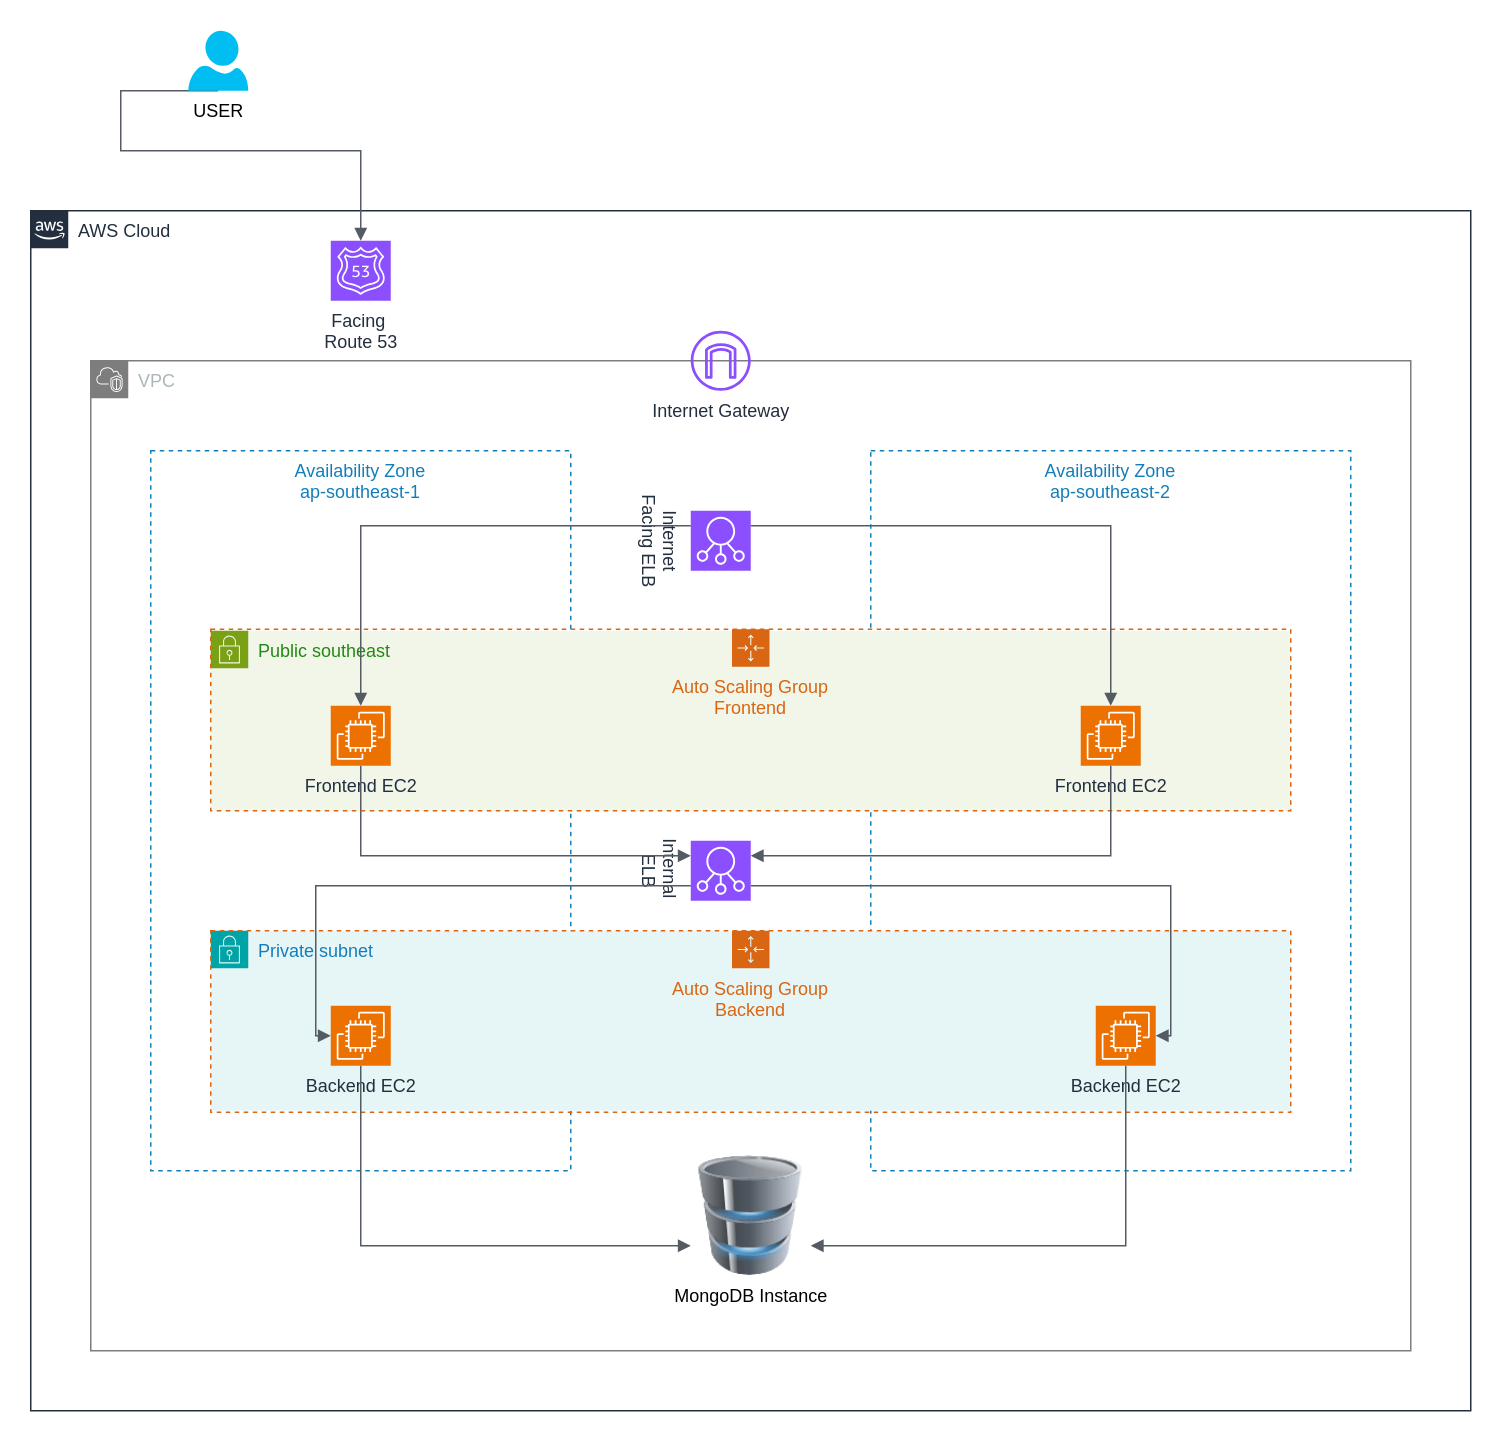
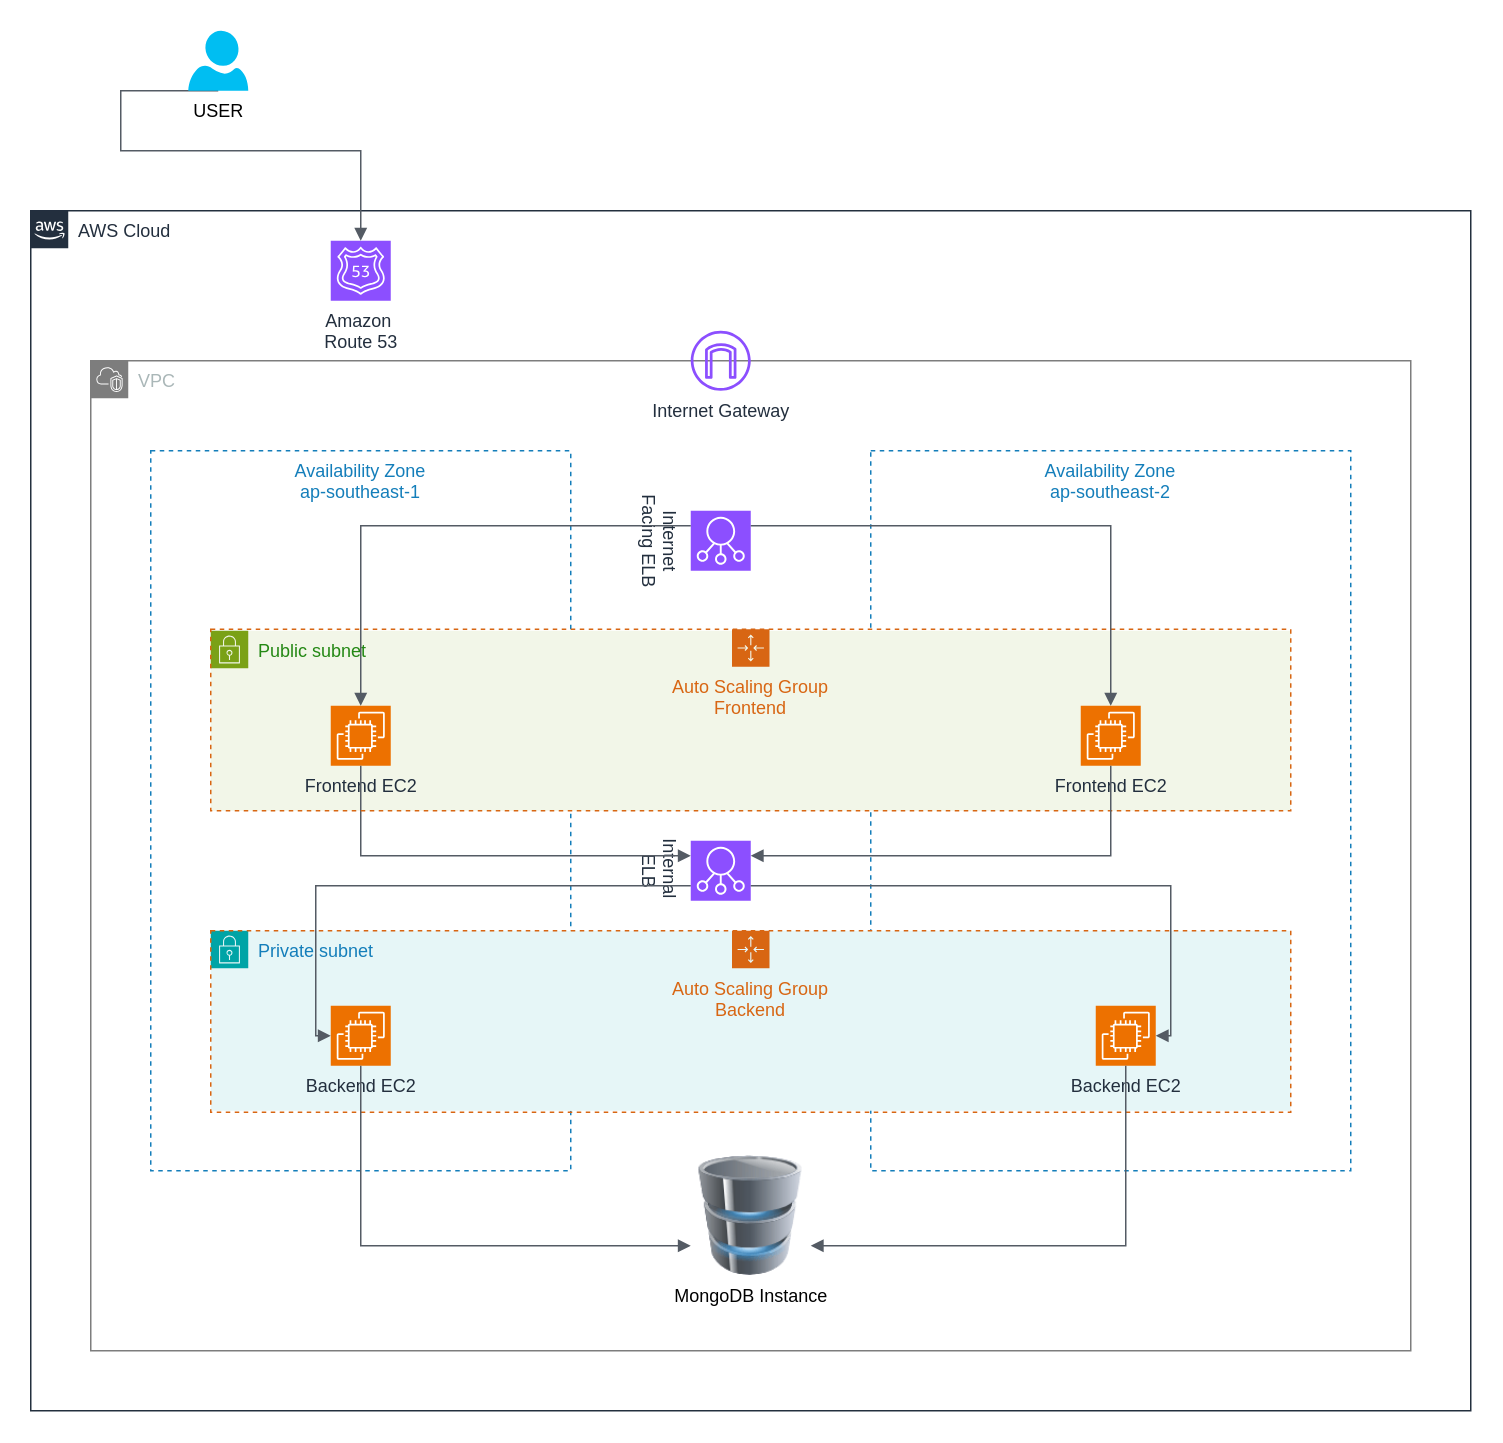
(362, 333) -> (362, 333)
(332, 652) -> (317, 652)
